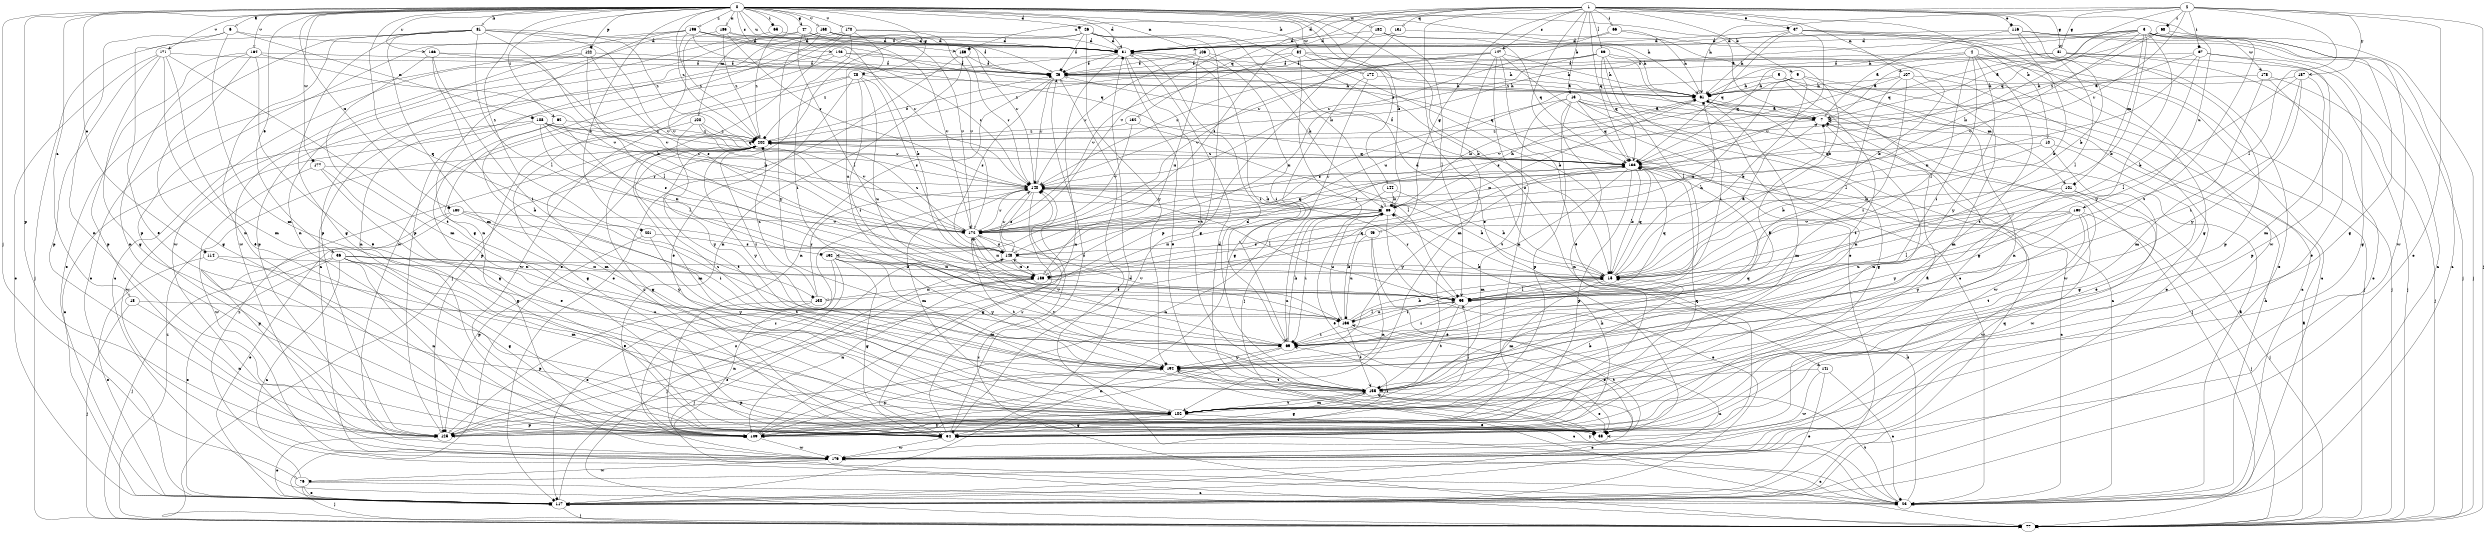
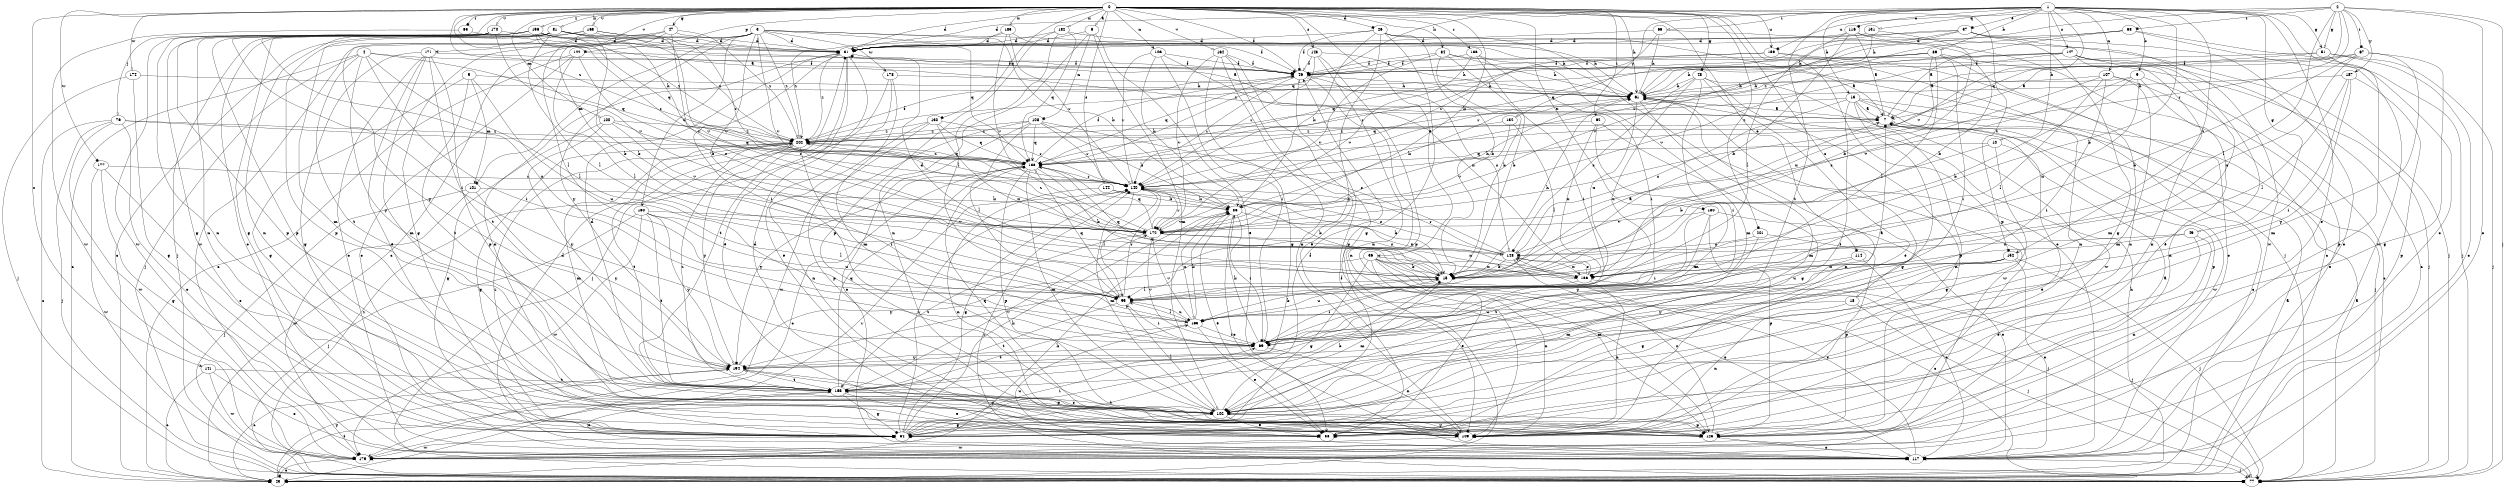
(1598, 30) -> (2004, 30)
(1232, 64) -> (1633, 64)
(1411, 150) -> (781, 263)
(1197, 285) -> (656, 373)
(936, 287) -> (1120, 234)
(742, 307) -> (1511, 166)
(1319, 403) -> (1074, 403)
(570, 470) -> (164, 319)
